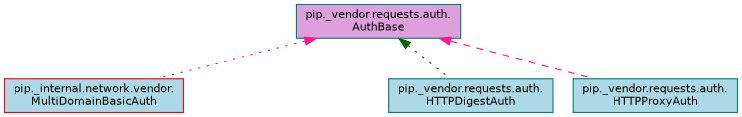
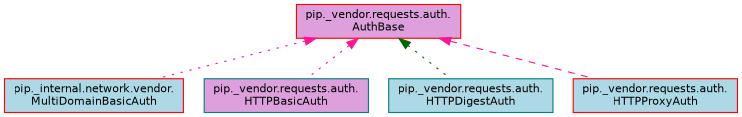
(379, 21) -> (379, 21)
none -> (286, 96)
(655, 96) -> (655, 96)
